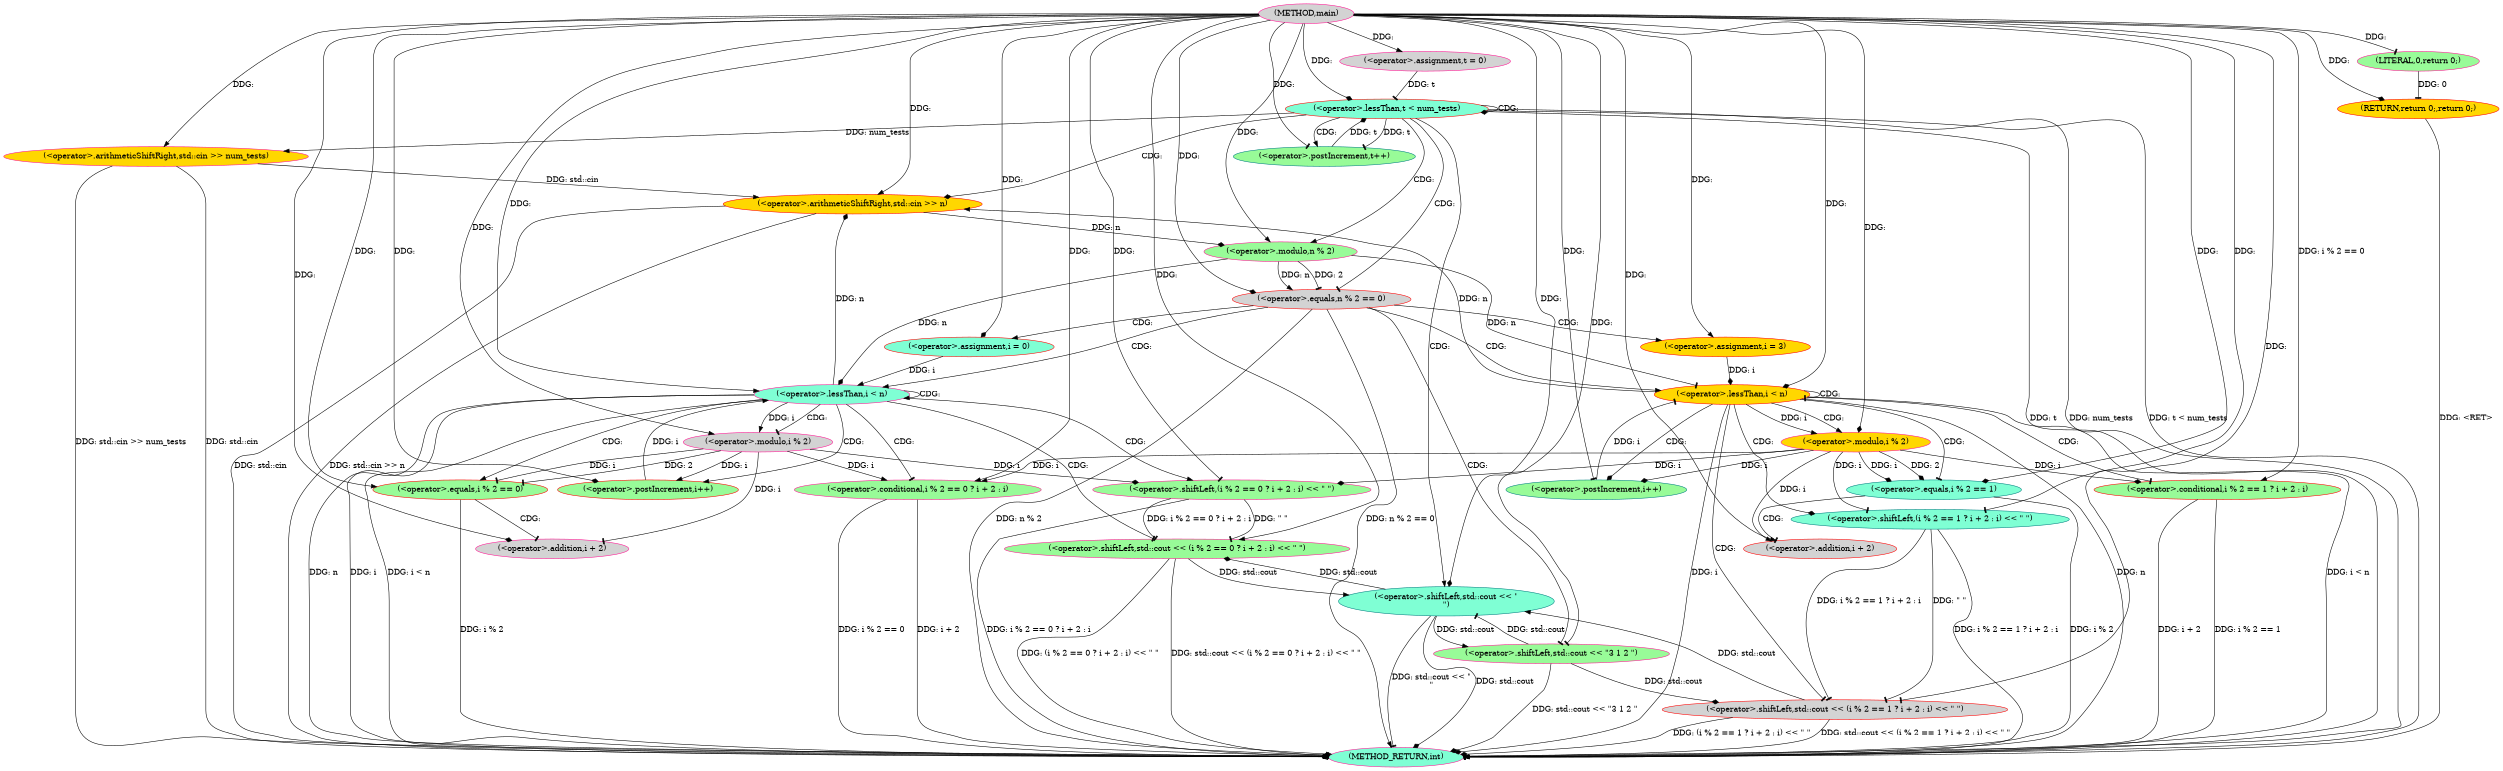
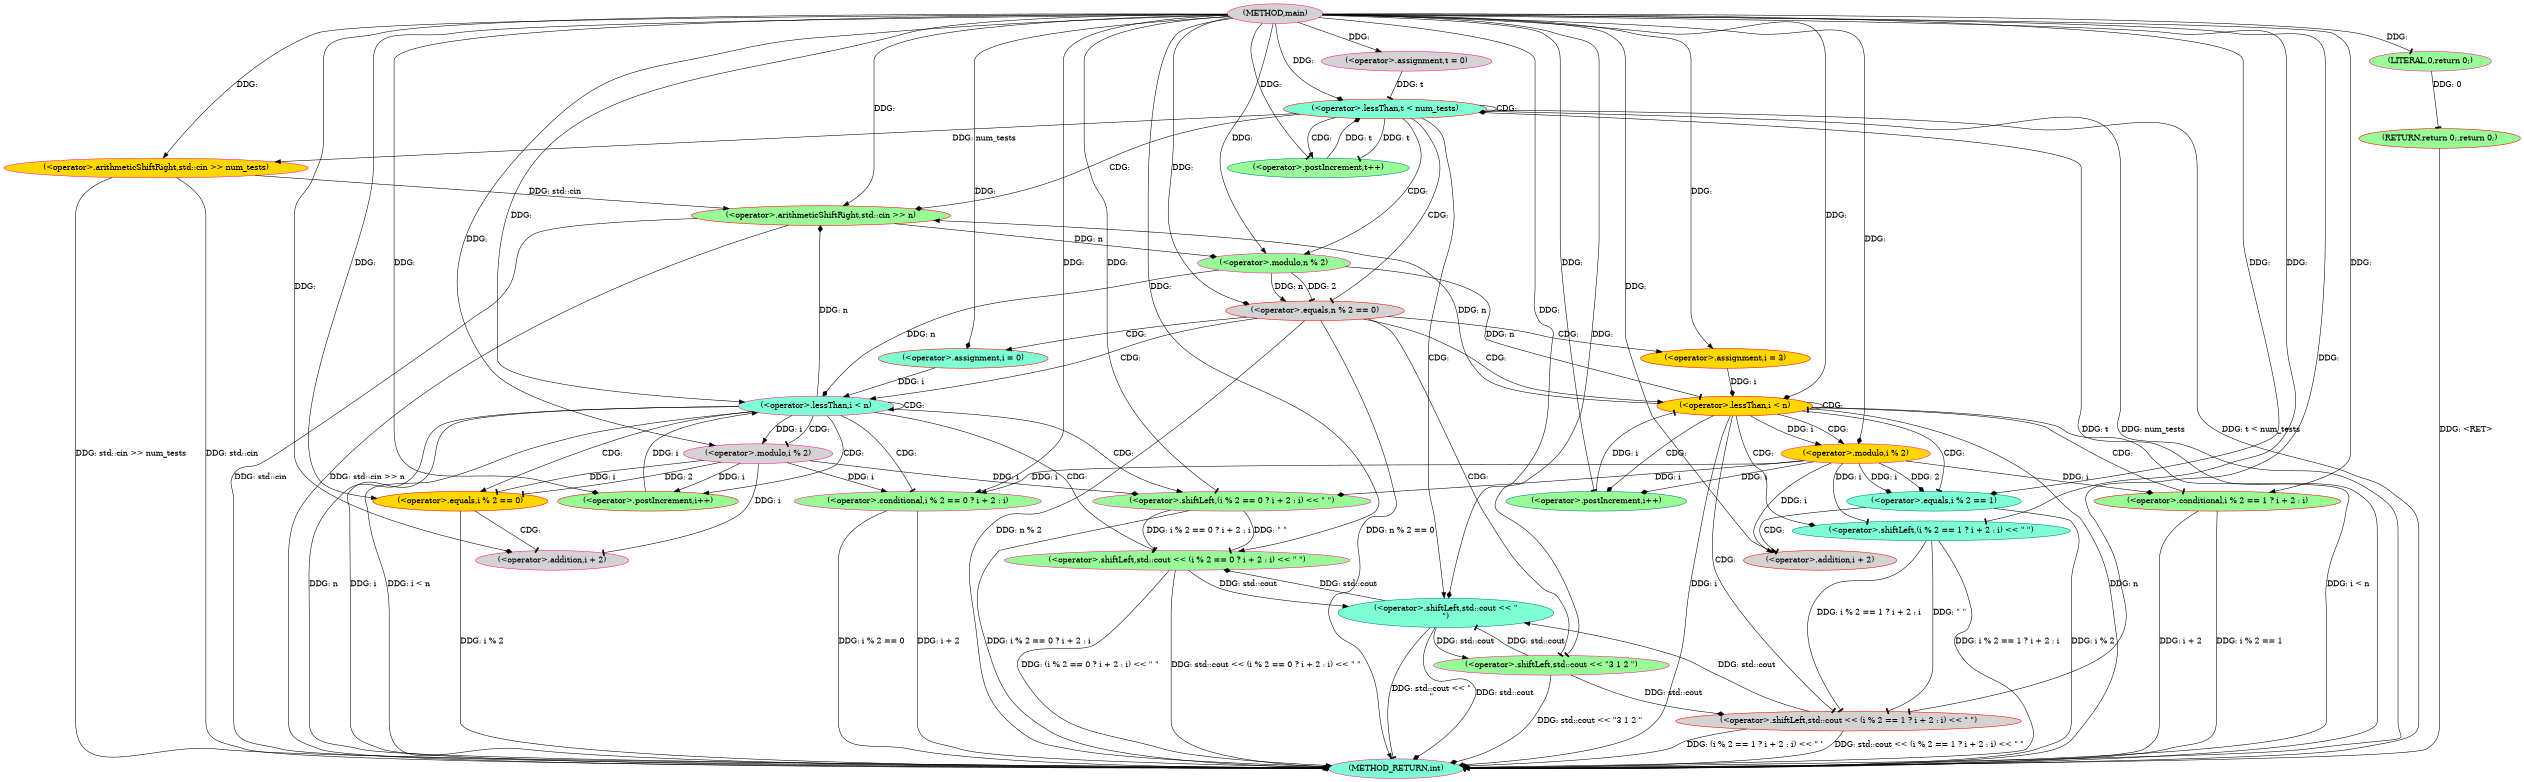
(1881, 20) -> none
(2418, 109) -> (2440, 138)
(853, 204) -> (821, 216)
(2332, 252) -> (2362, 263)
(460, 490) -> (460, 501)
